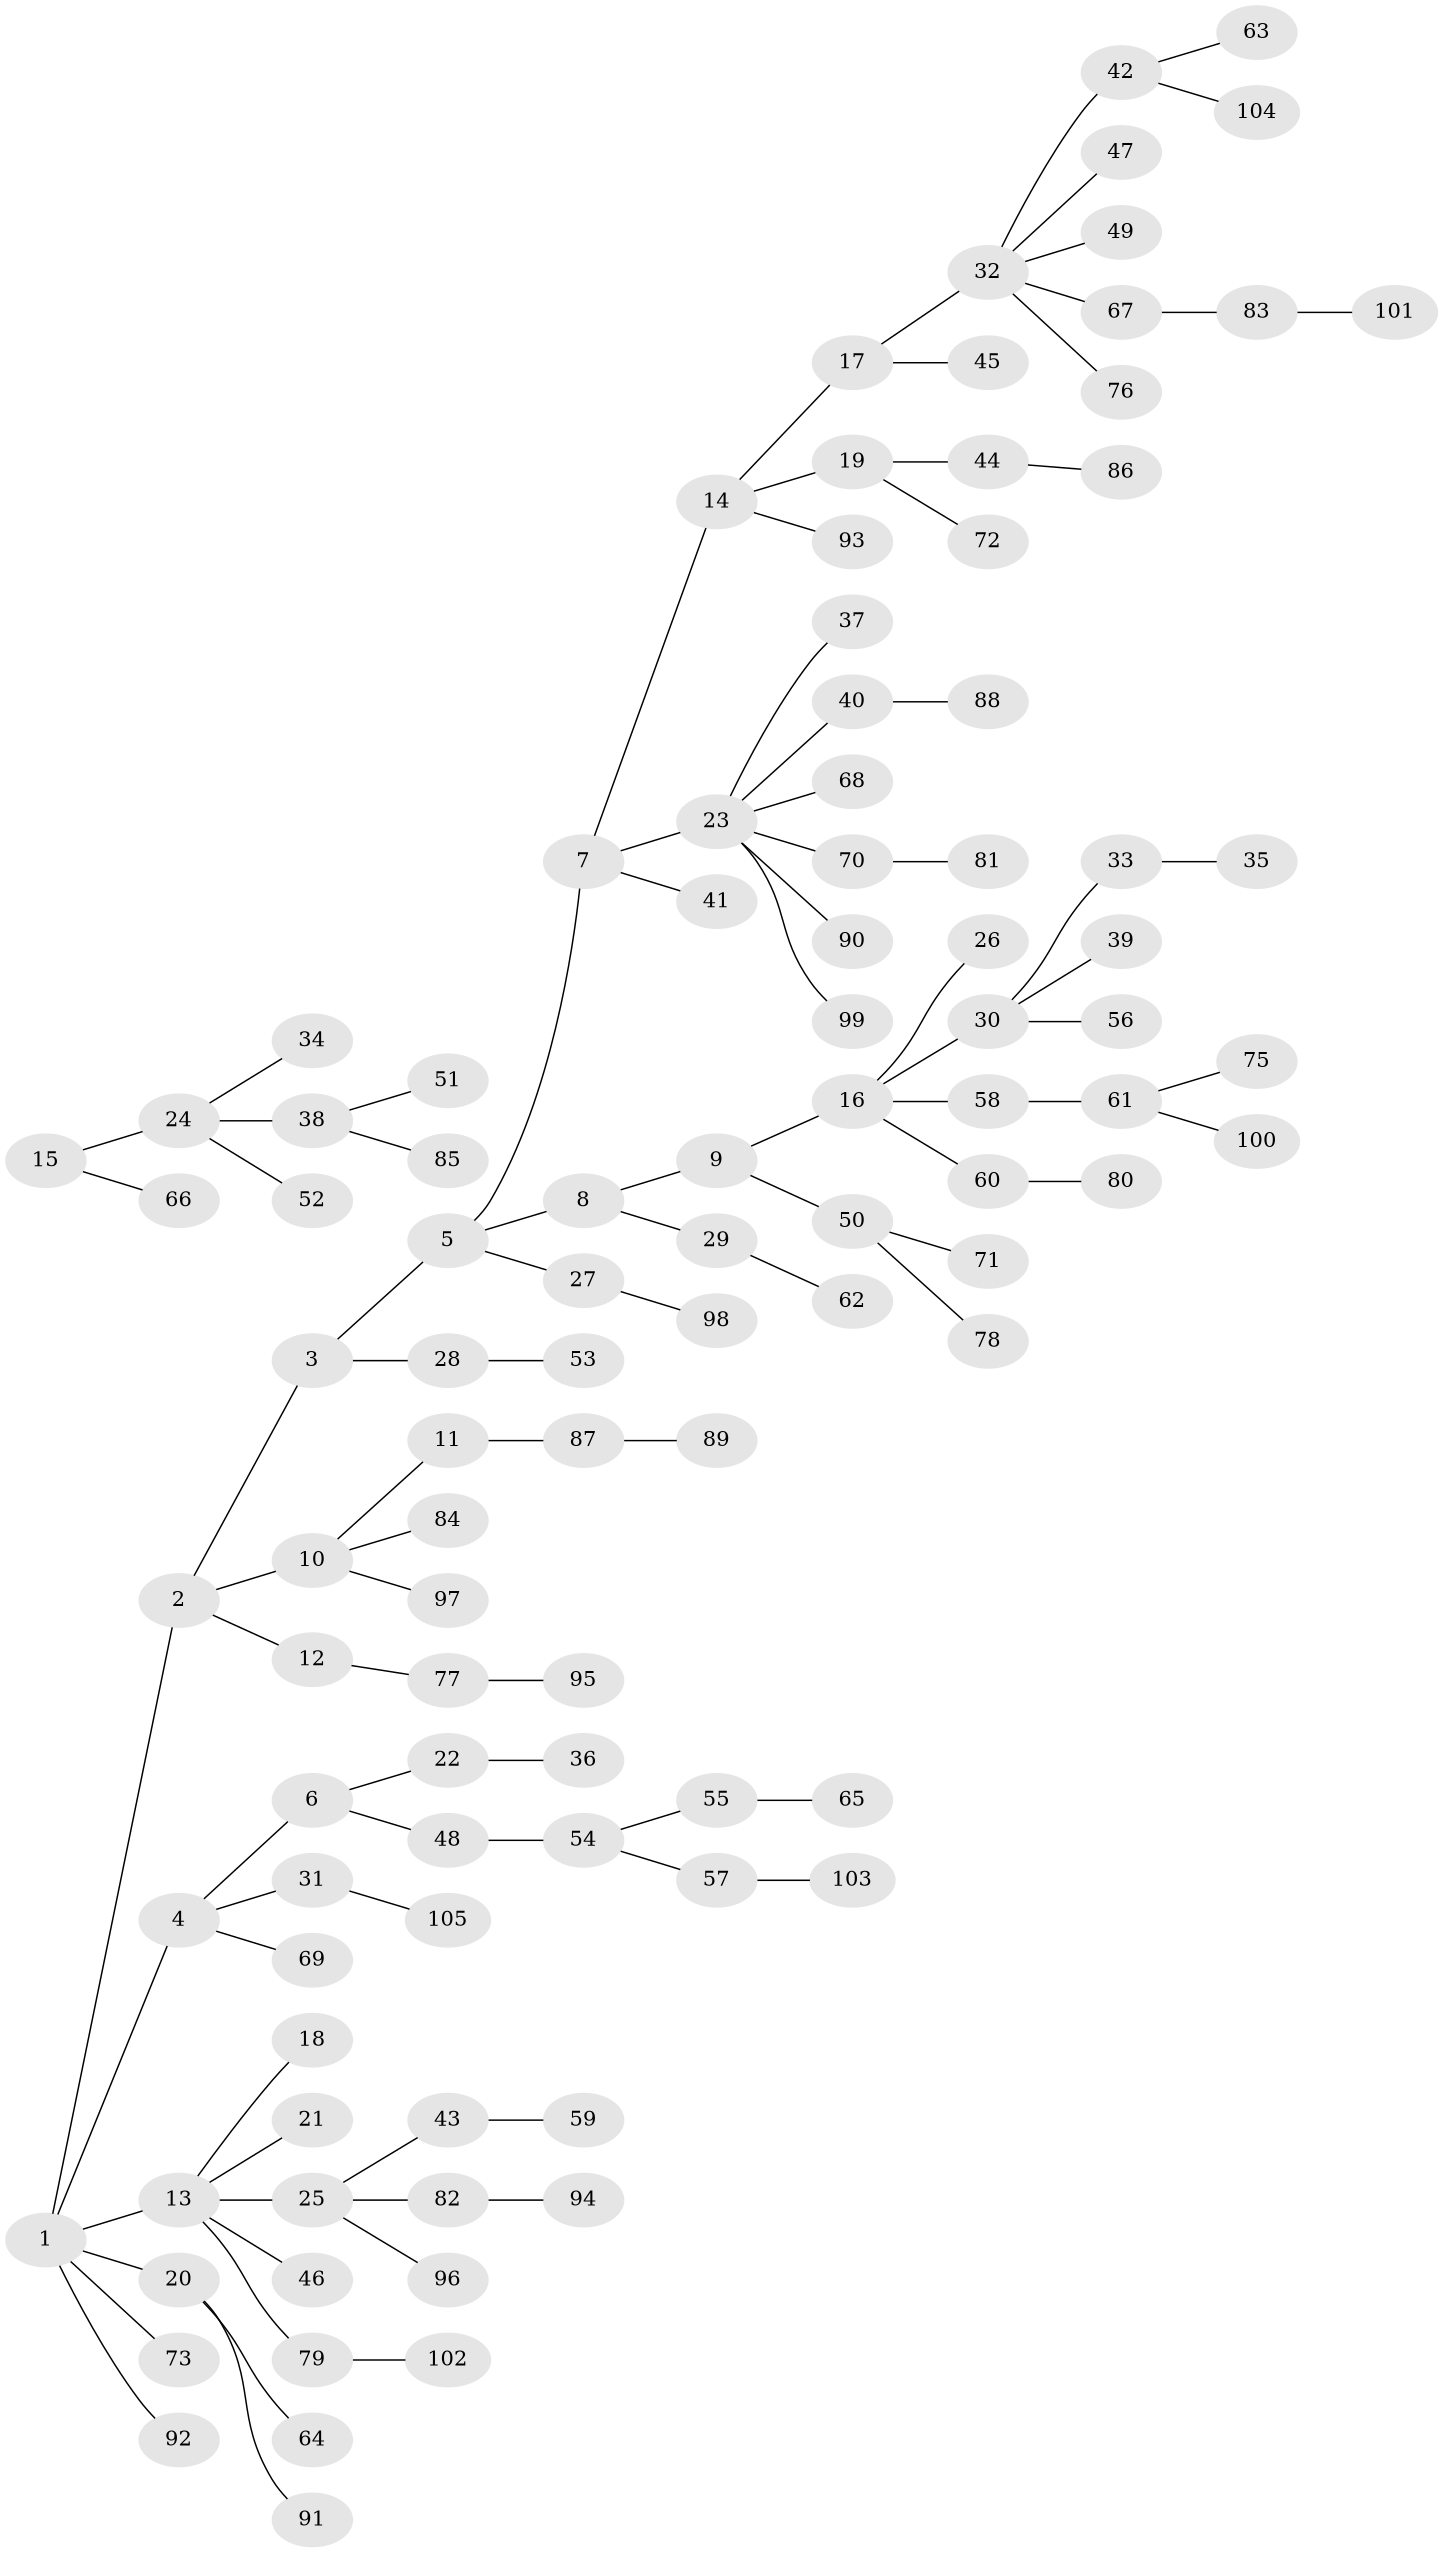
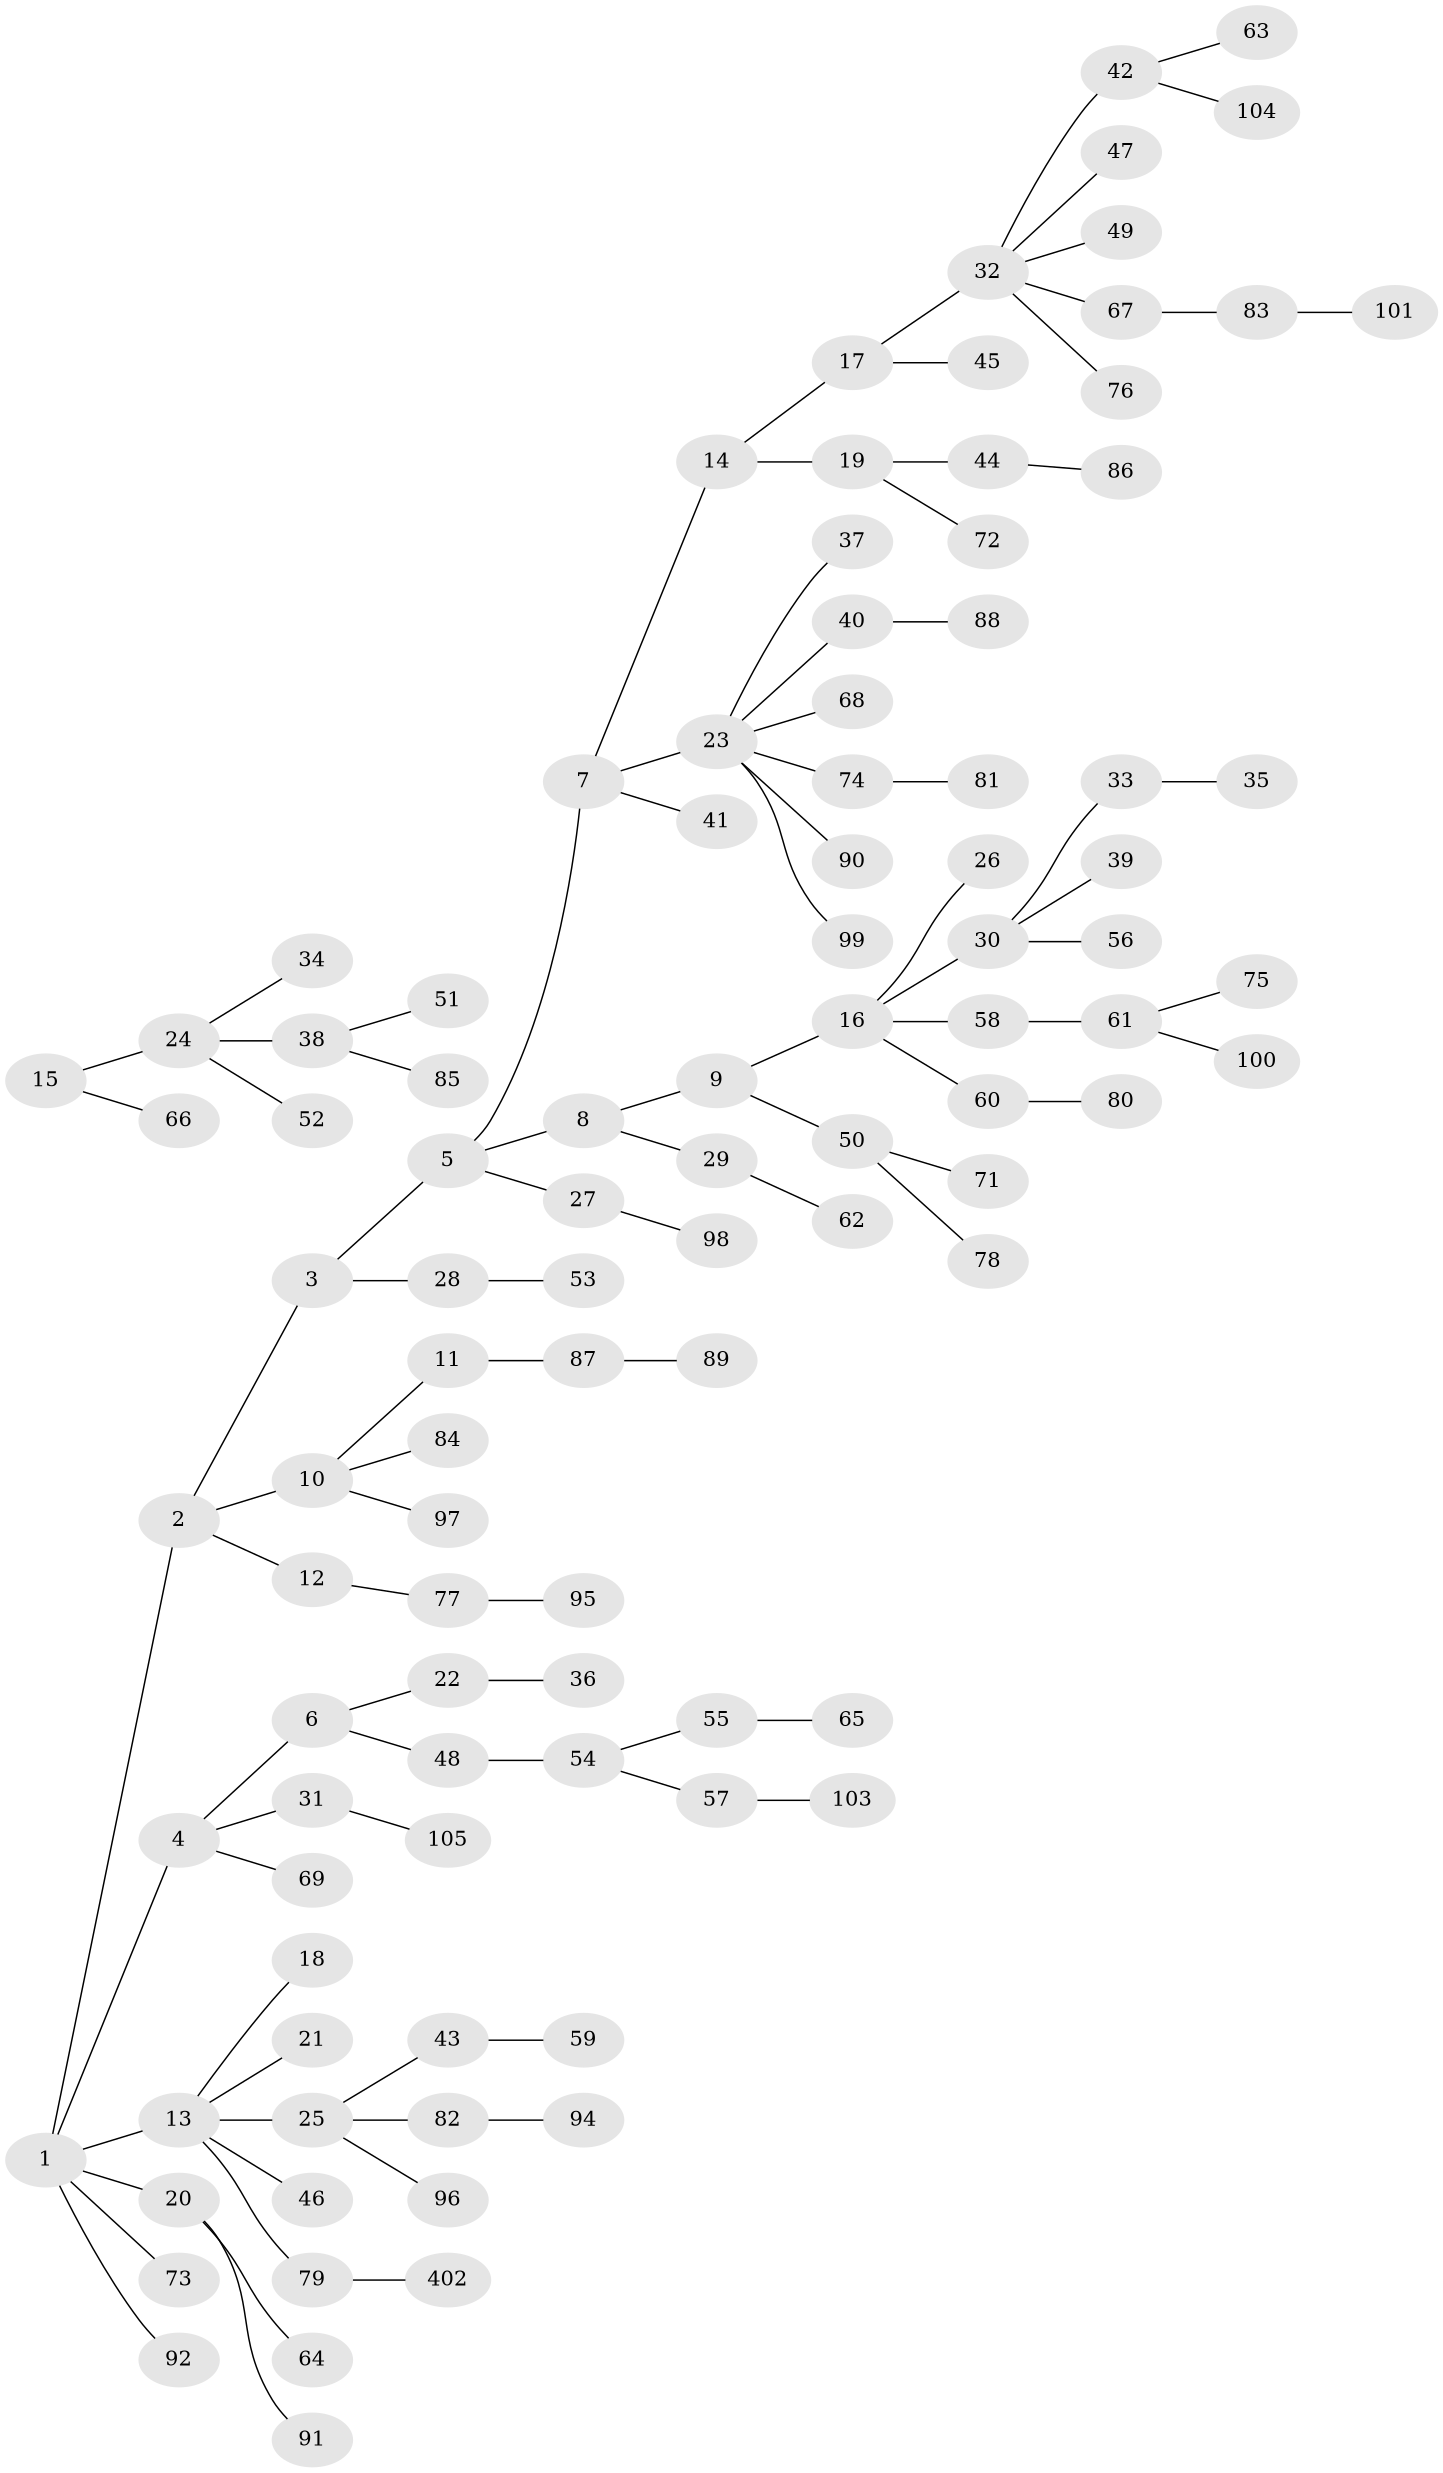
(852, 542) -> none
(852, 862) -> (852, 782)
(448, 2360) -> (448, 2280)
